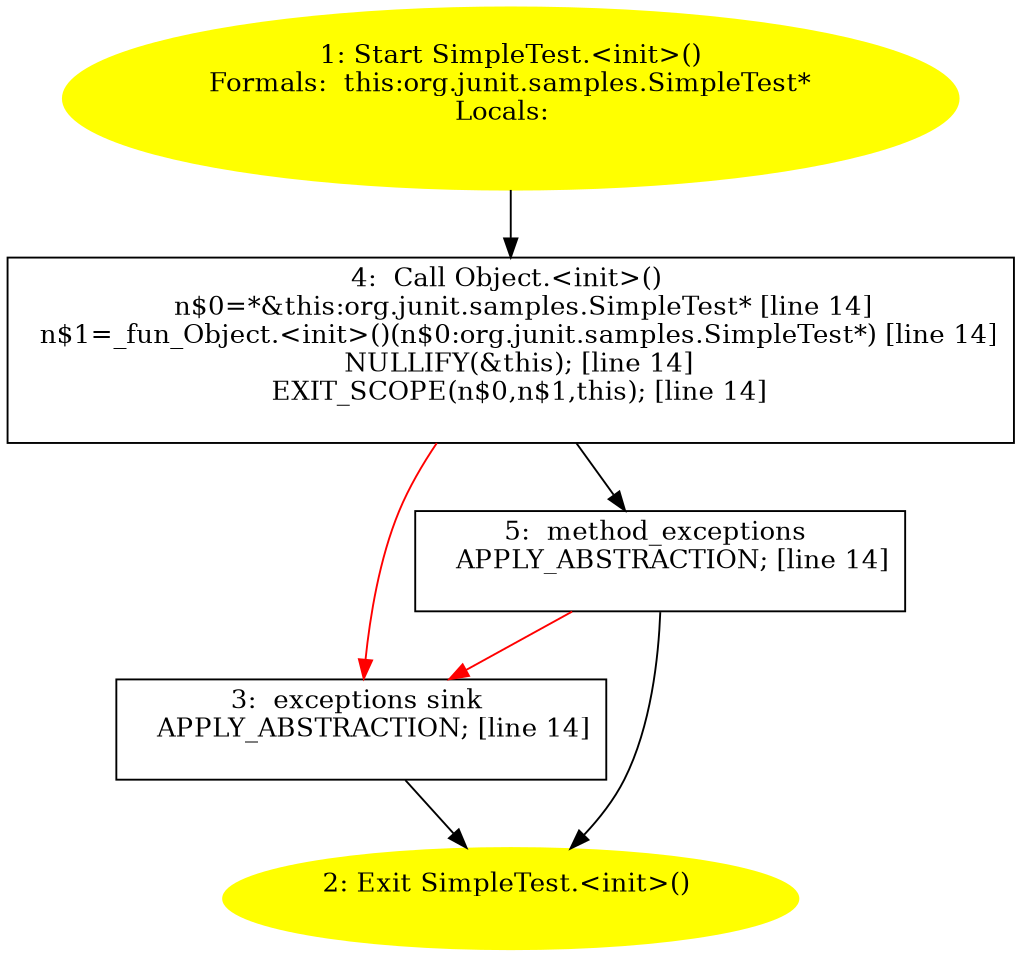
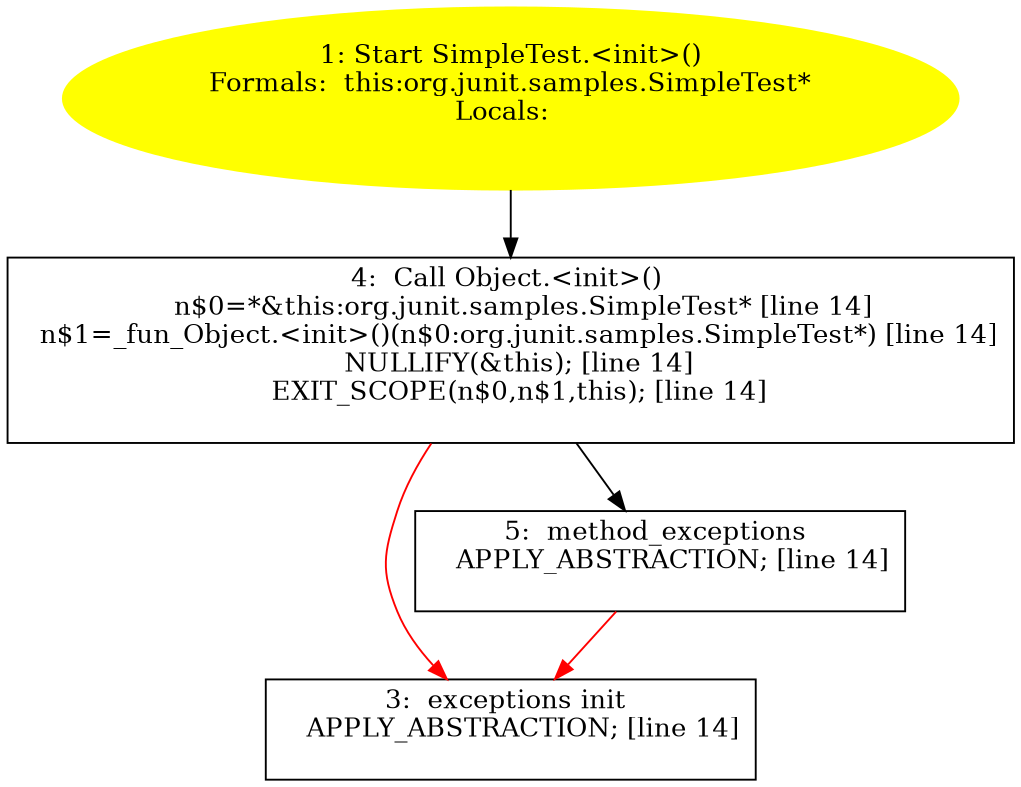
(361, 730) -> (511, 730)
(511, 899) -> none
